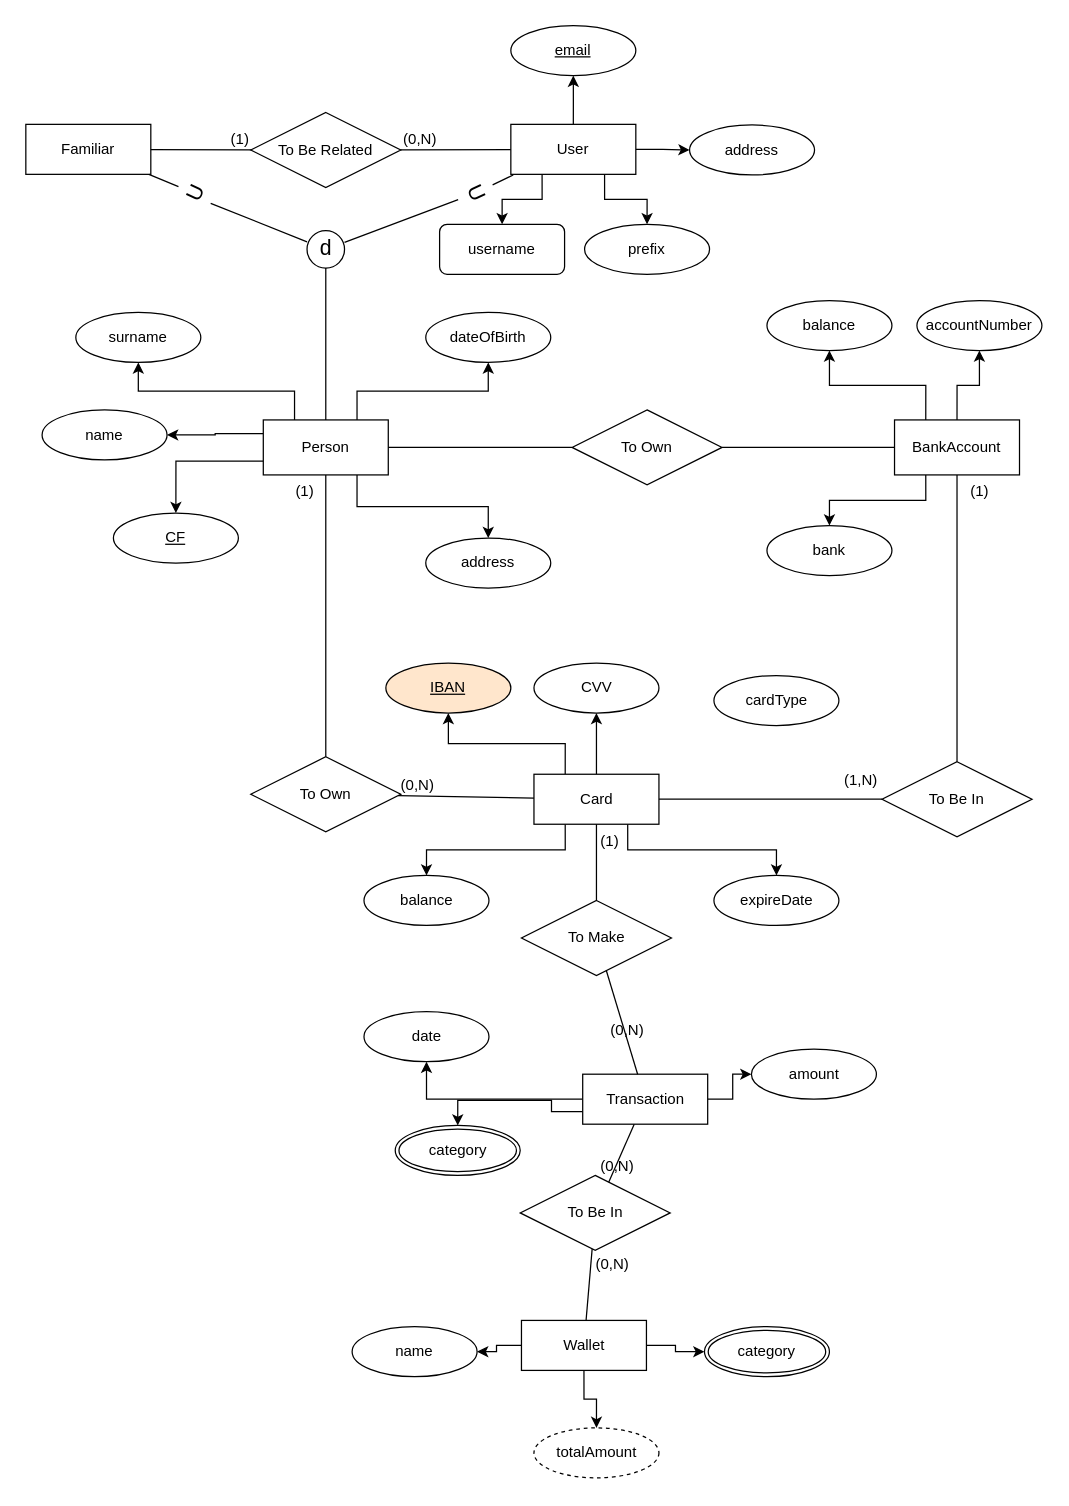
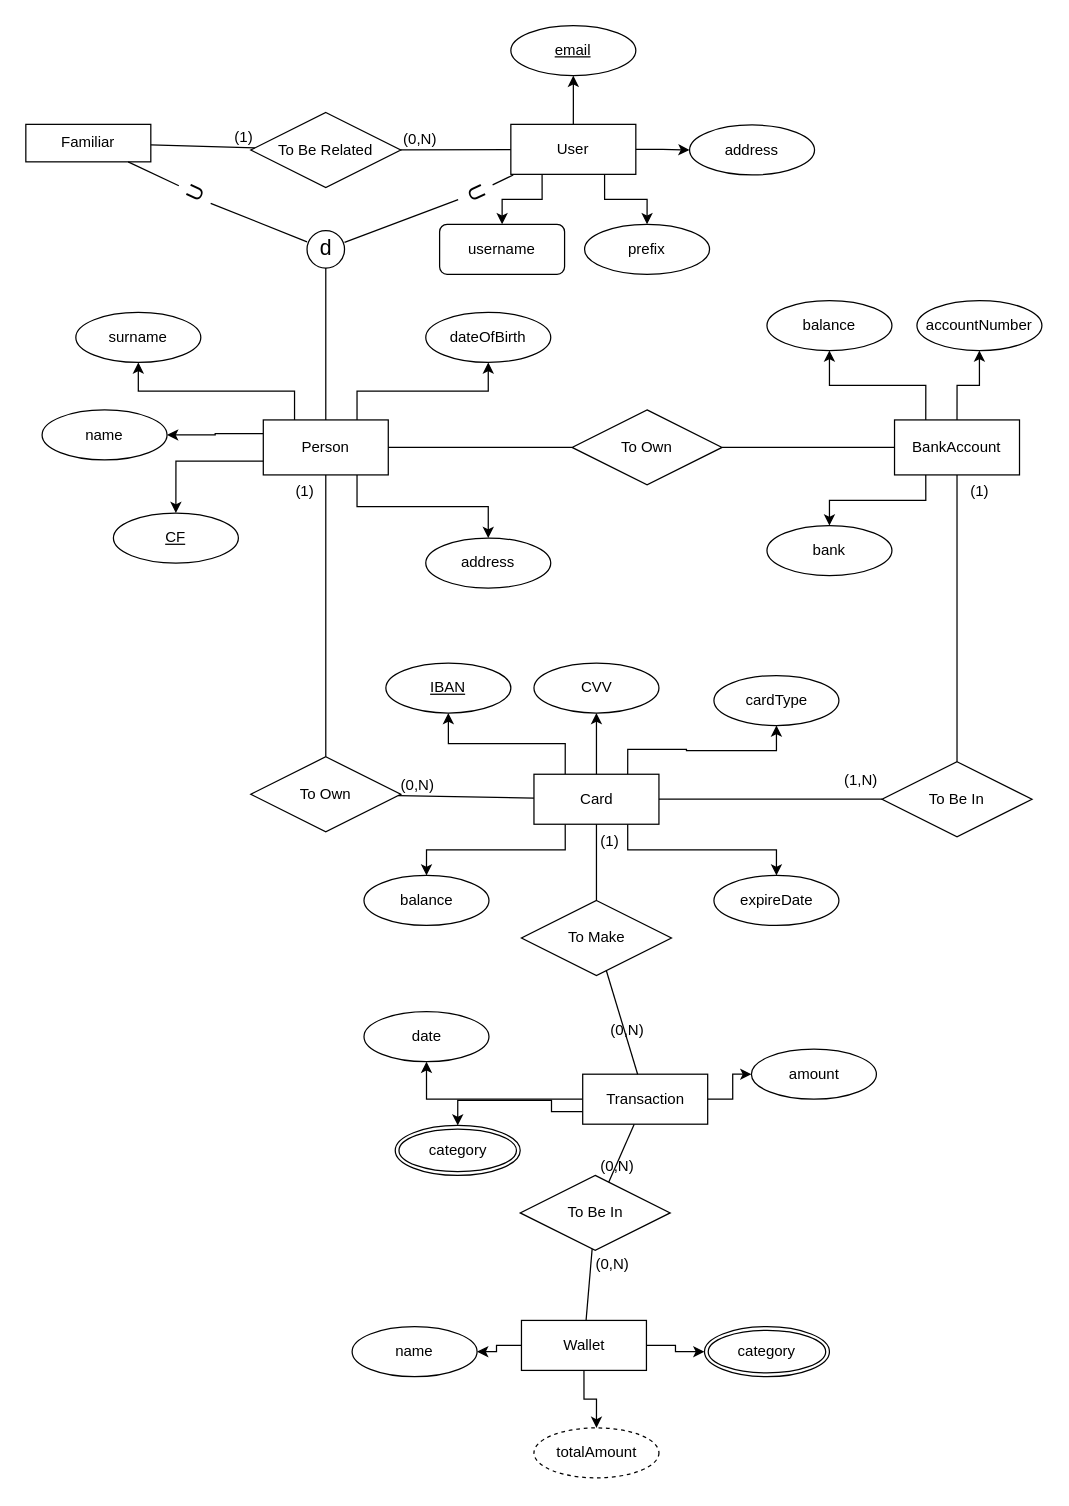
(88, 149) -> (88, 143)
(448, 688) -> (448, 688)
none -> (697, 751)
